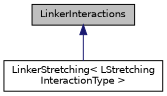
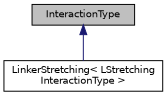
(83, 15) -> (83, 15)
